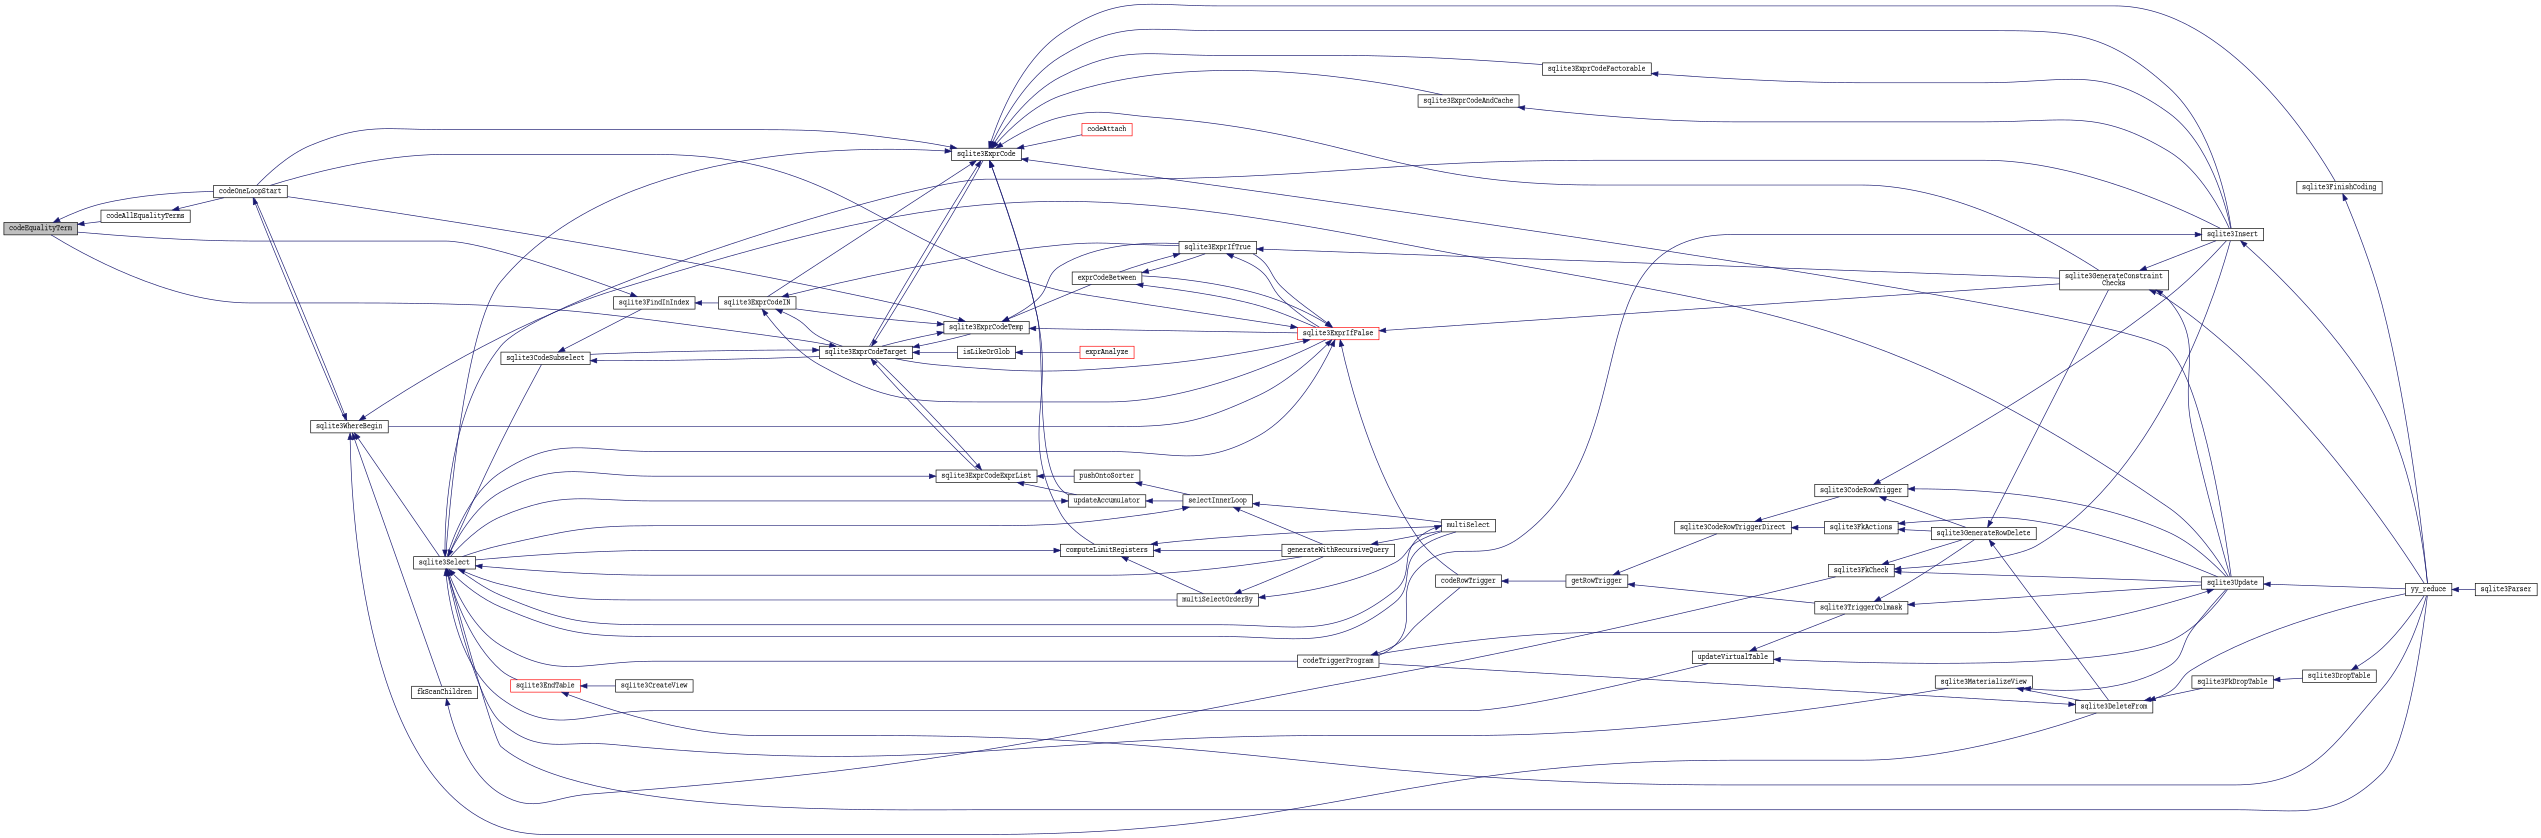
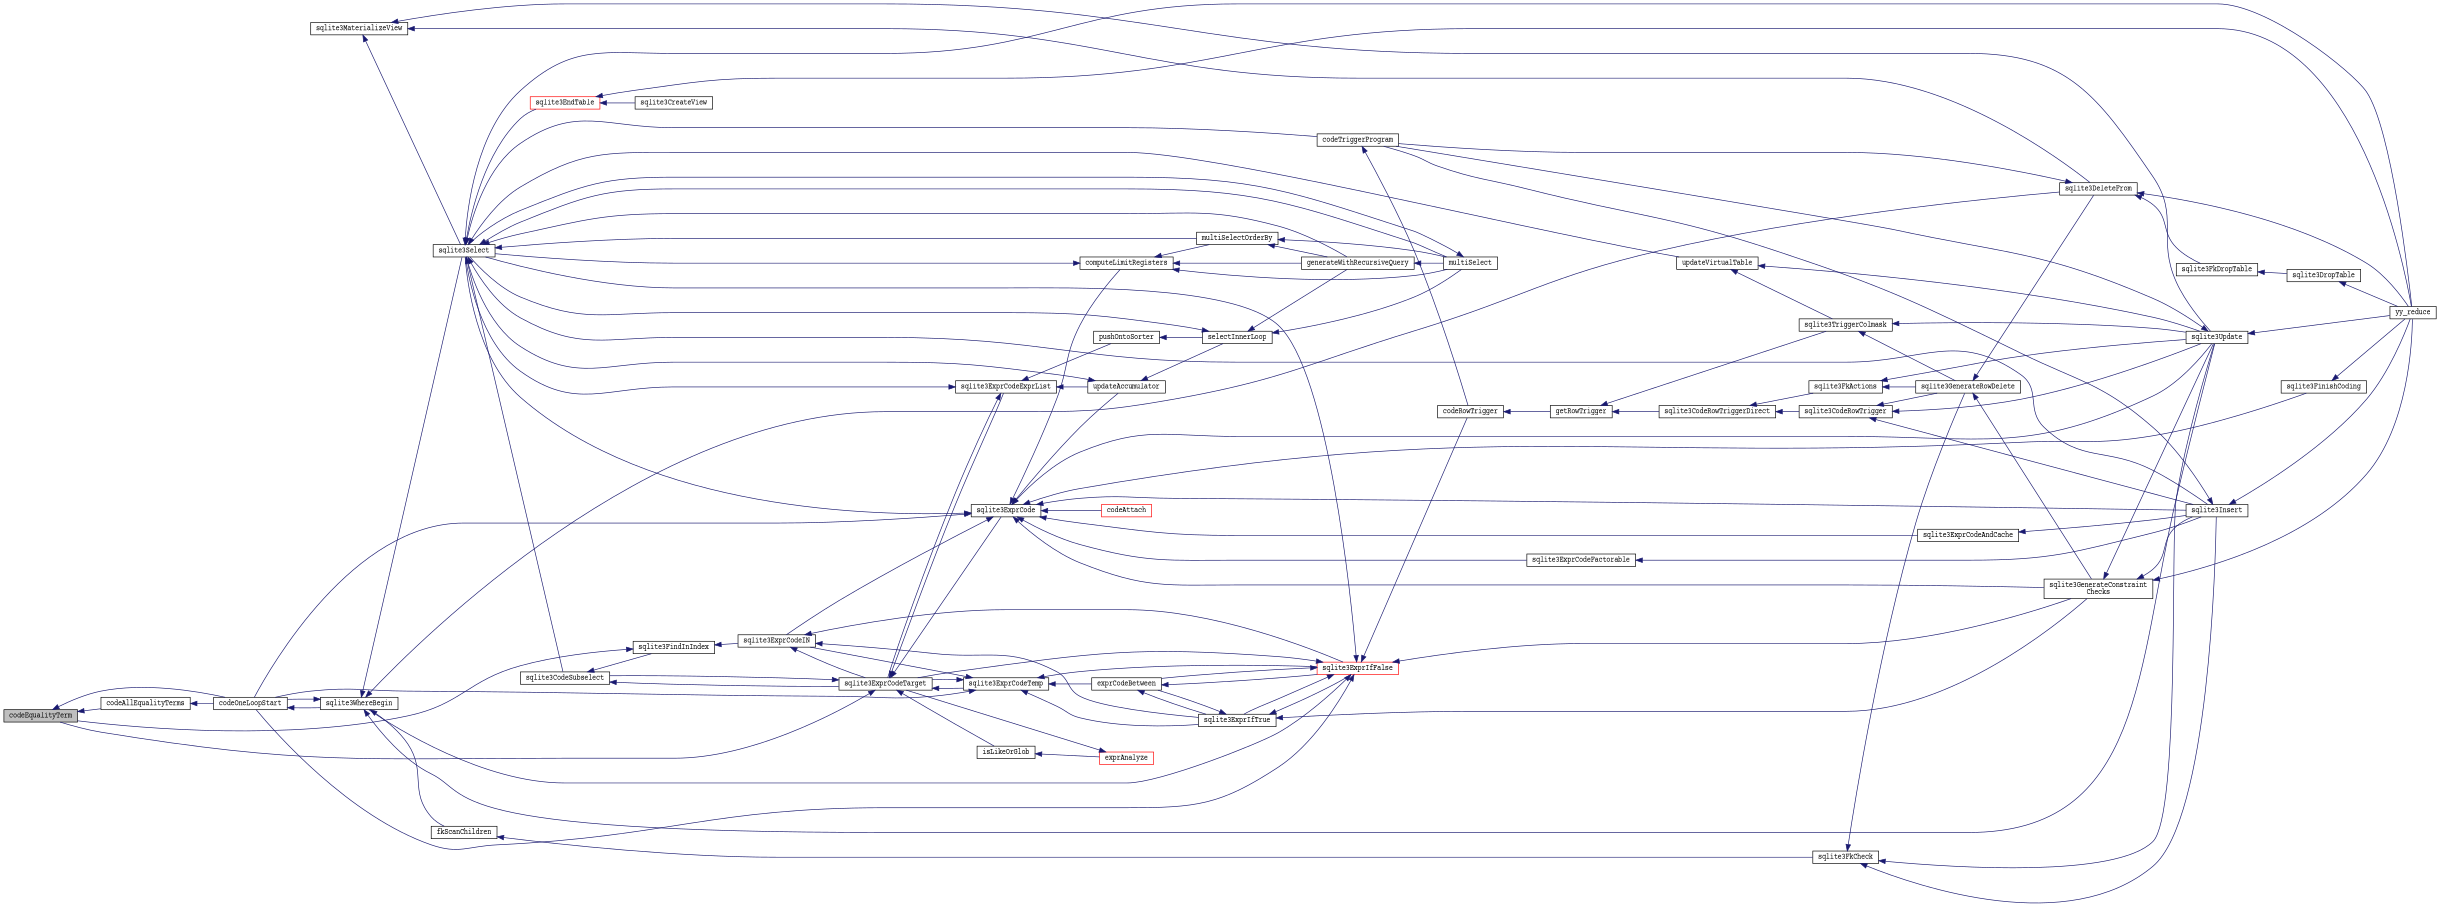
(922, 255) -> (1003, 720)
(2506, 590) -> none
(1144, 741) -> (413, 143)
